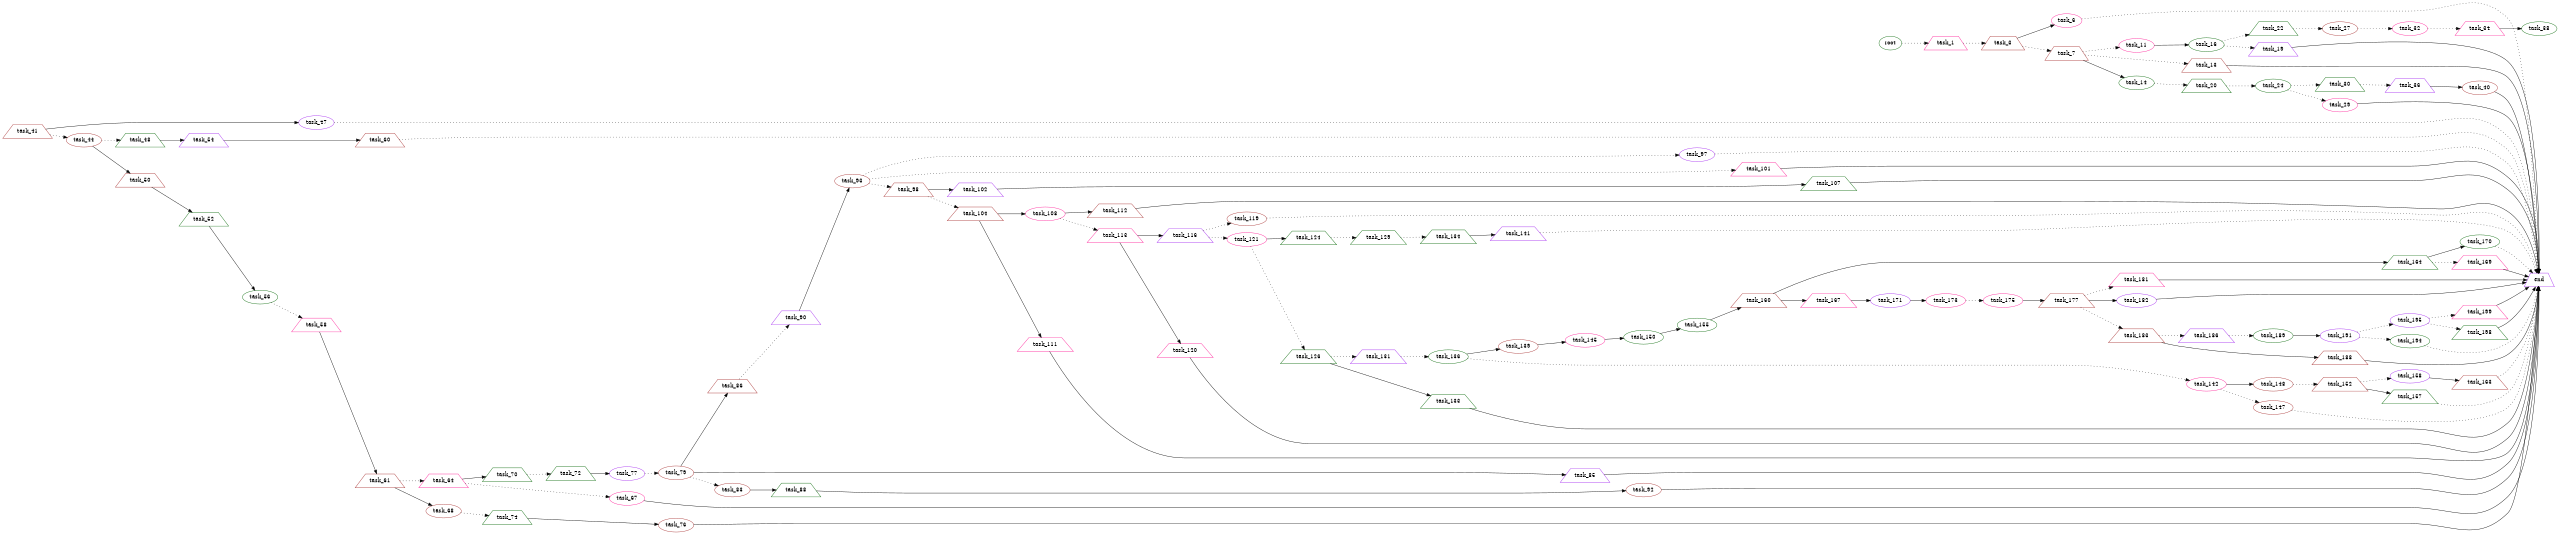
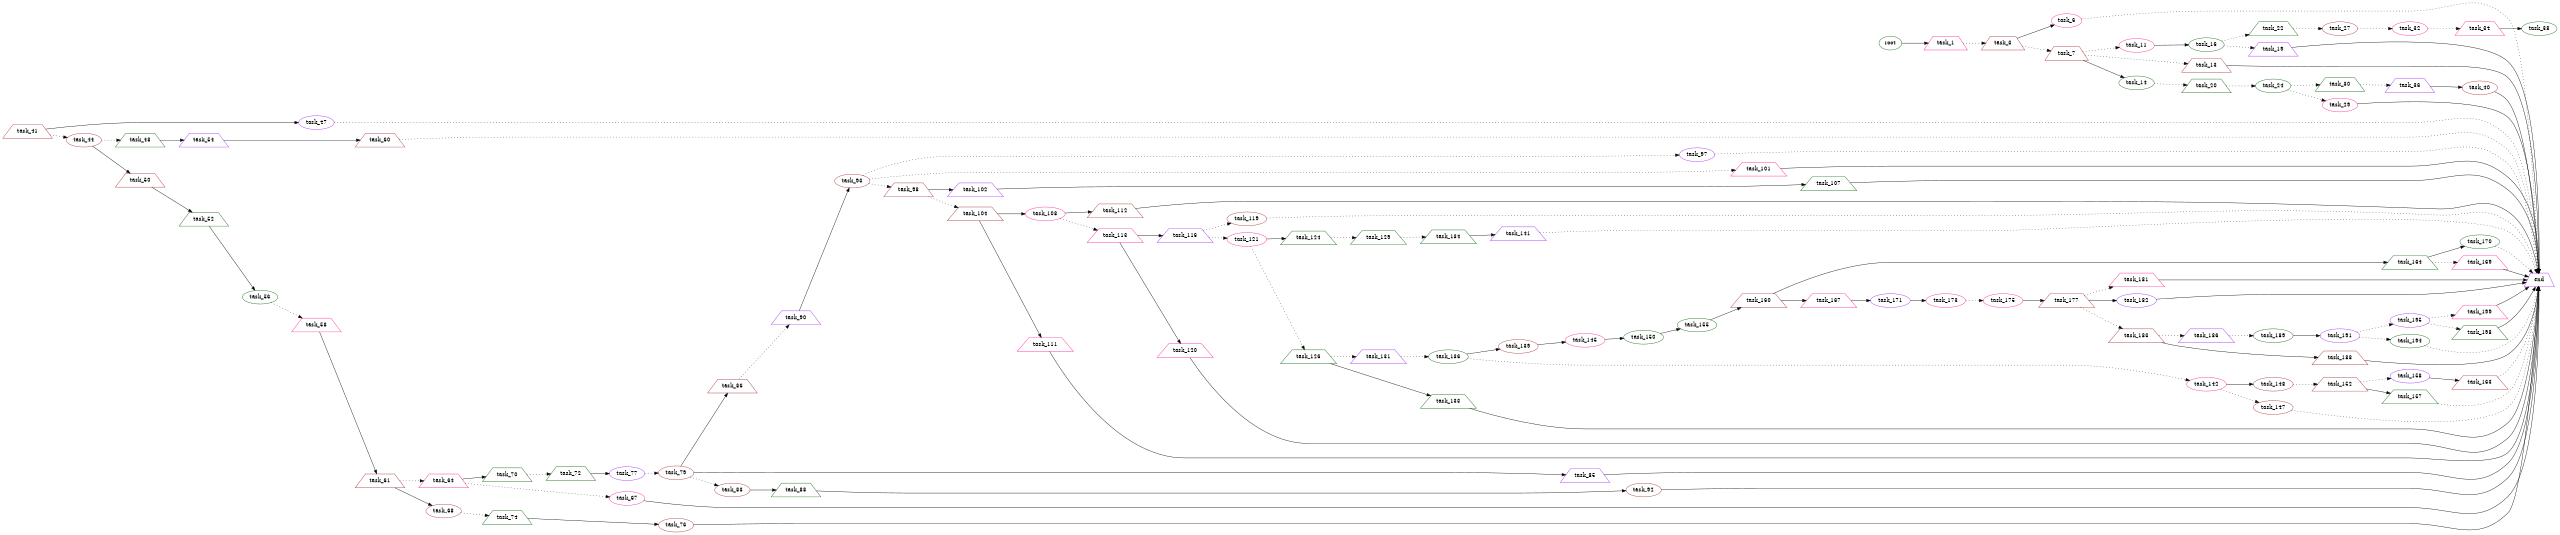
(1913, 43) -> (1913, 43)
